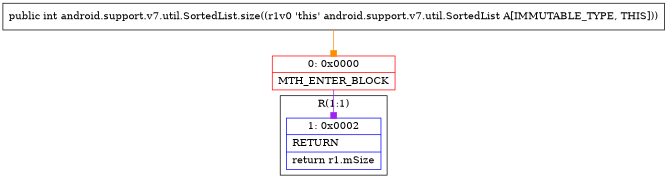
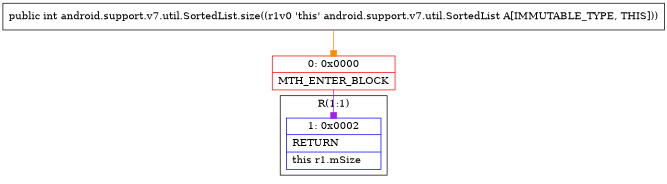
(334, 160) -> (327, 160)
